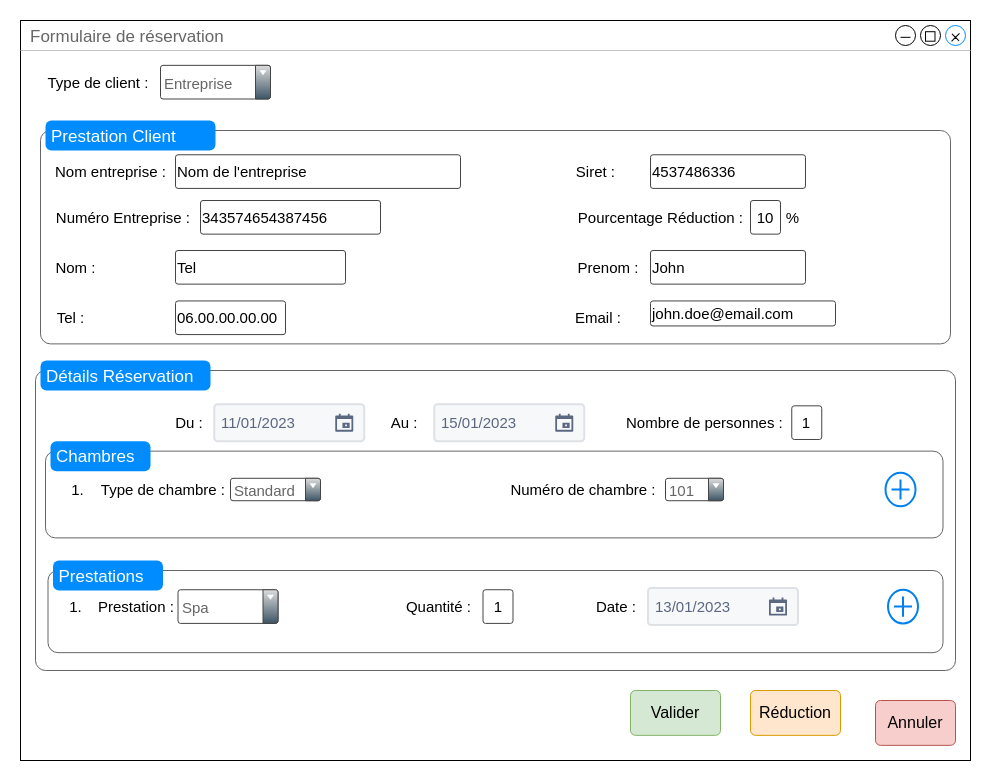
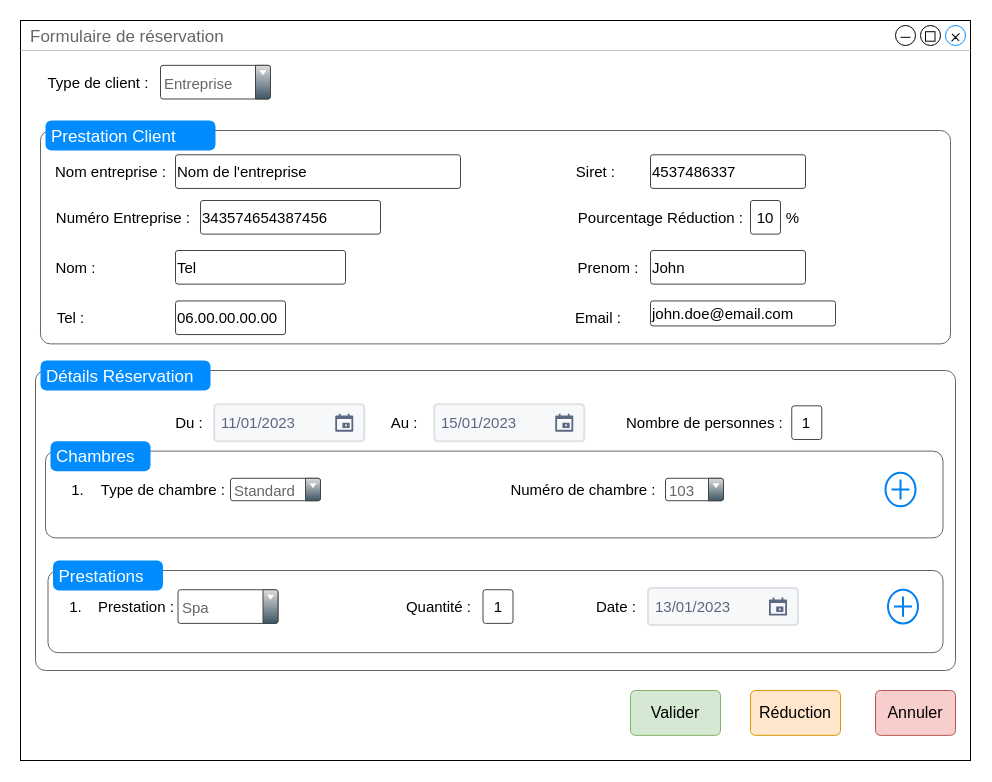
(675, 172) -> (675, 172)
(676, 491) -> (676, 491)
(916, 723) -> (916, 713)
